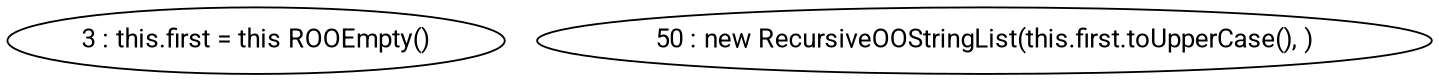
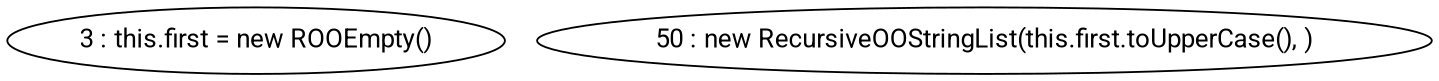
(256, 41) -> (256, 41)
